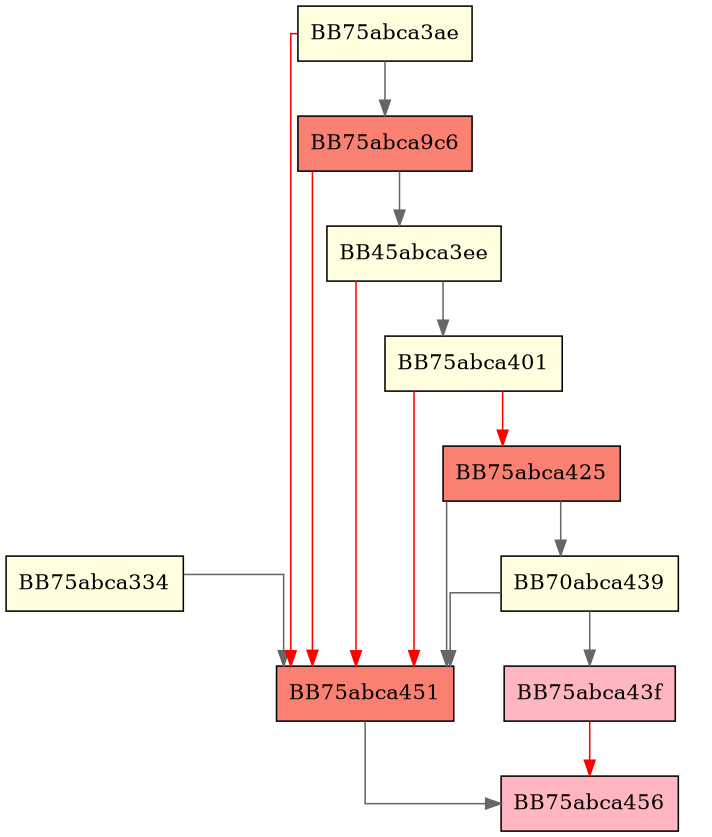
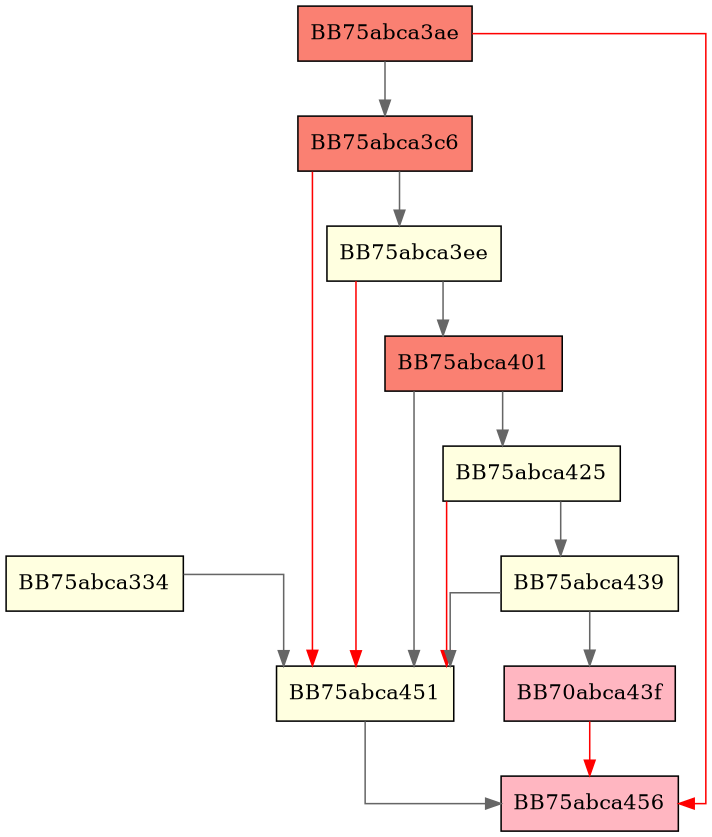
(385, 34) -> (385, 34)
(385, 144) -> (385, 144)
(414, 254) -> (414, 254)
(291, 339) -> (706, 308)
(474, 364) -> (474, 364)
(503, 411) -> (503, 411)
(532, 474) -> (532, 474)
(414, 521) -> (414, 521)
(447, 576) -> (447, 576)
(590, 584) -> (590, 584)
(365, 694) -> (365, 694)
(590, 694) -> (590, 694)
